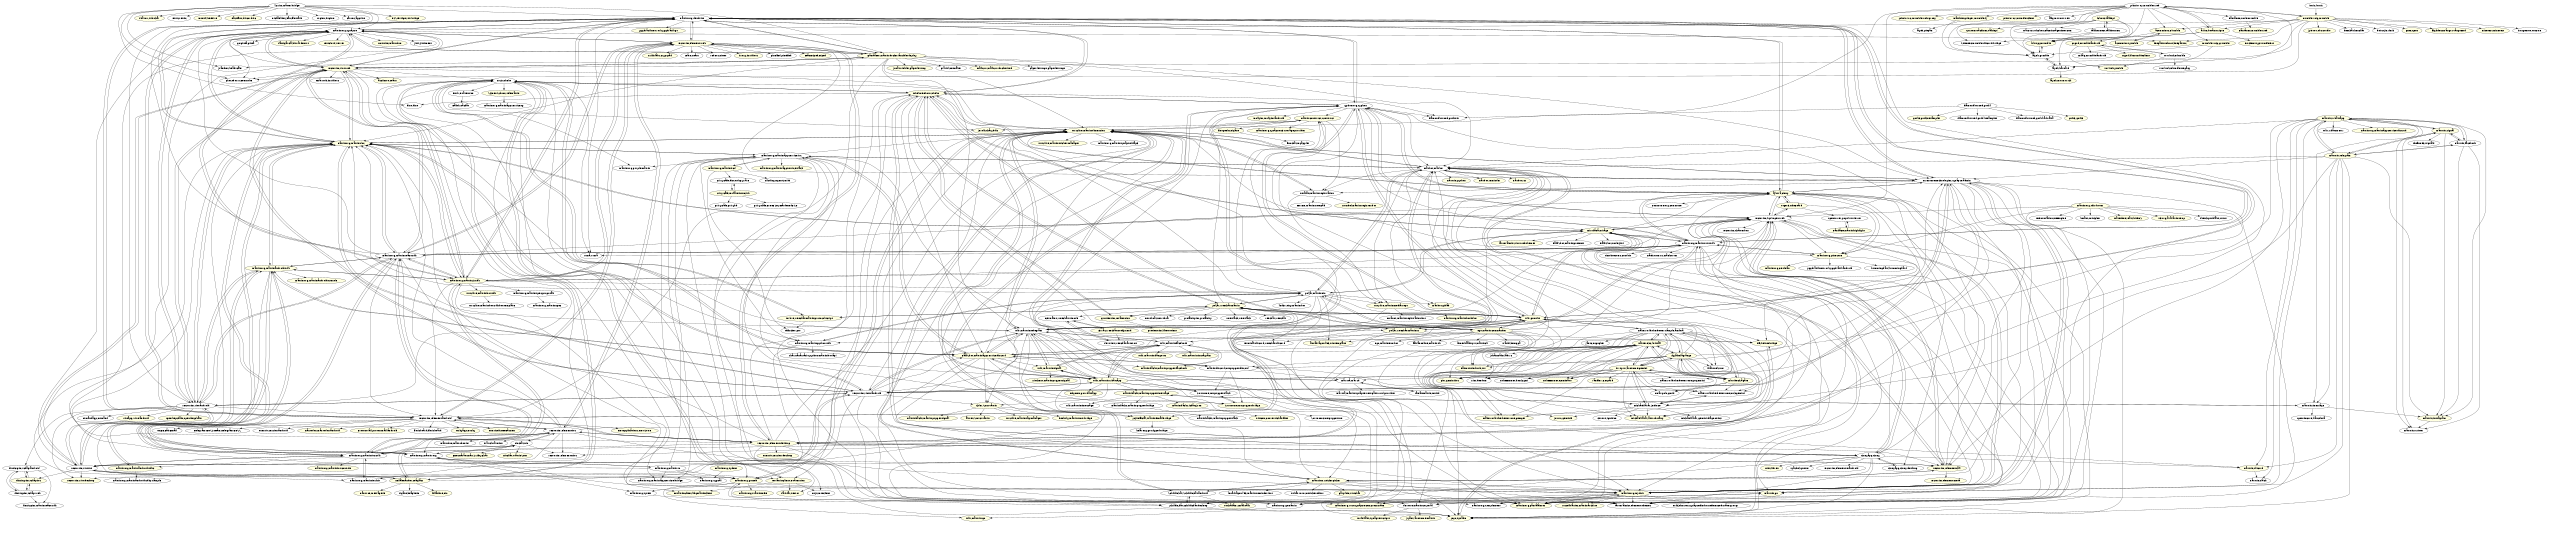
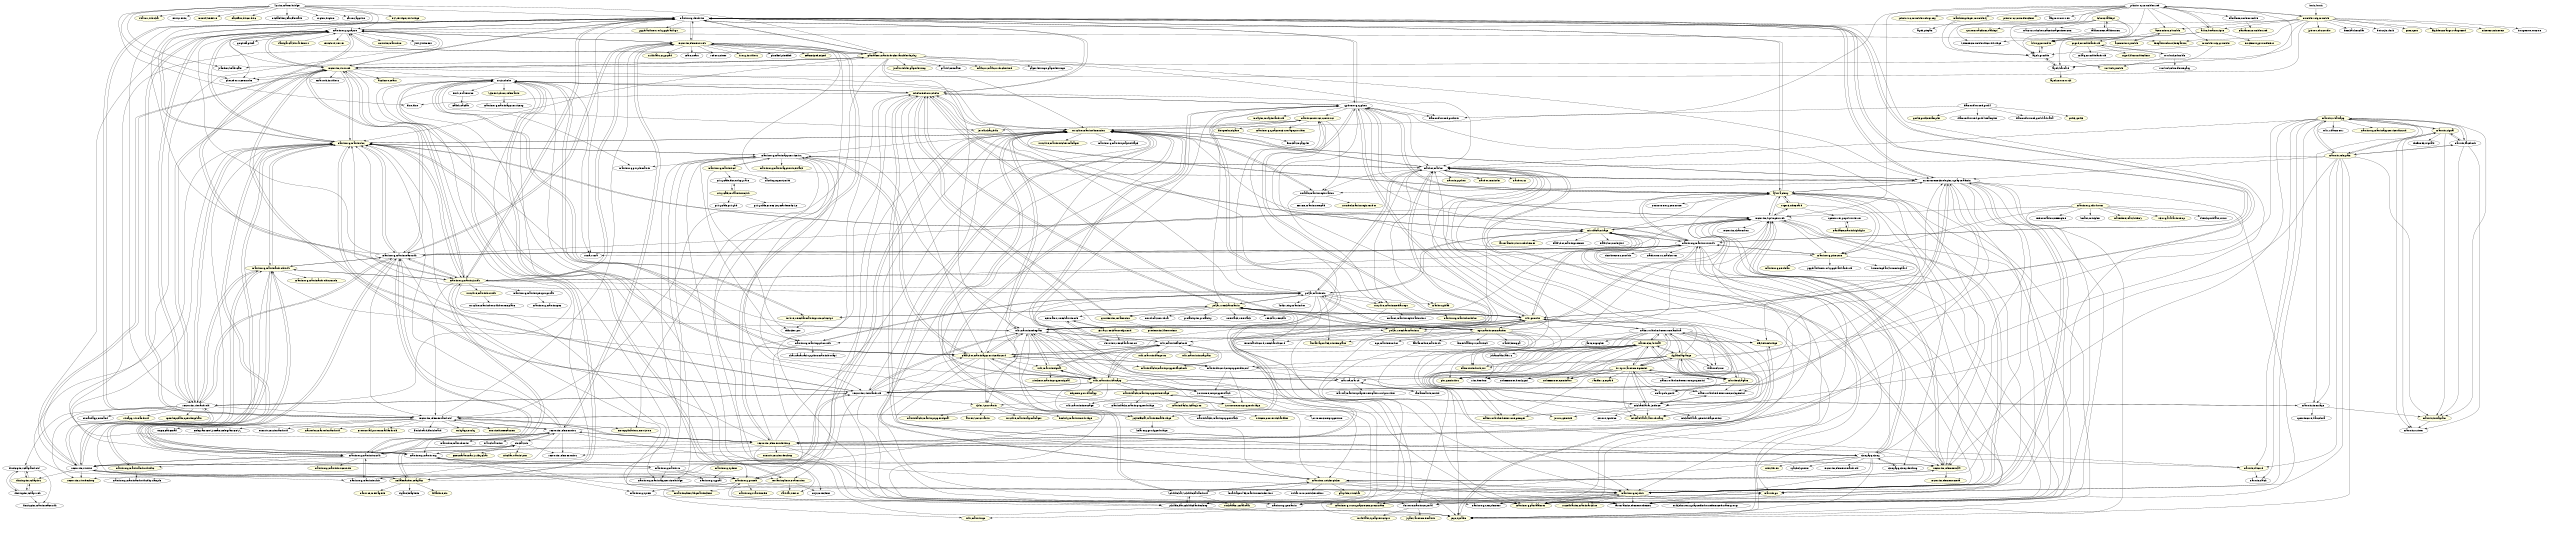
(320, 37) -> (319, 37)
(610, 248) -> (823, 206)
(1661, 331) -> (1661, 331)
(567, 338) -> none
